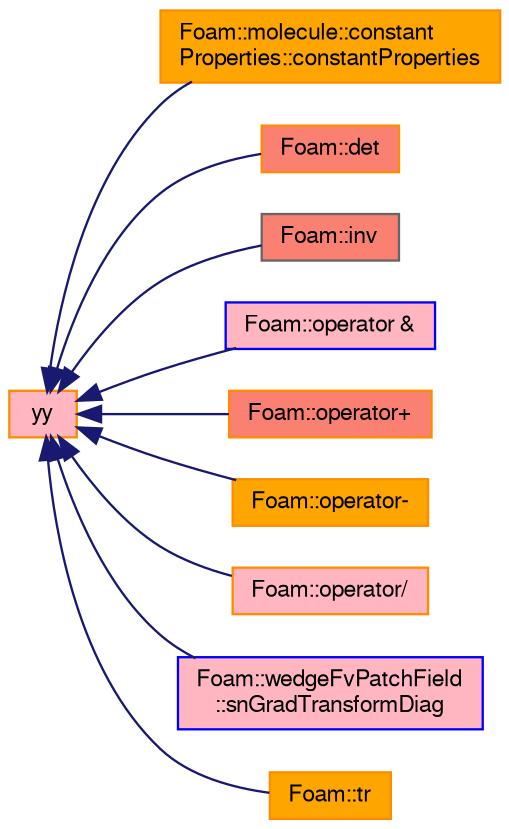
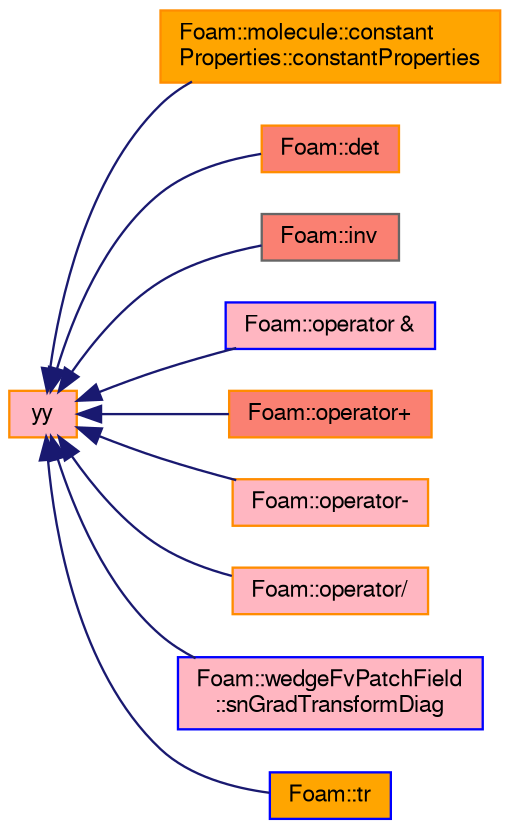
(330, 502) -> (330, 502)
(330, 796) -> (330, 796)
